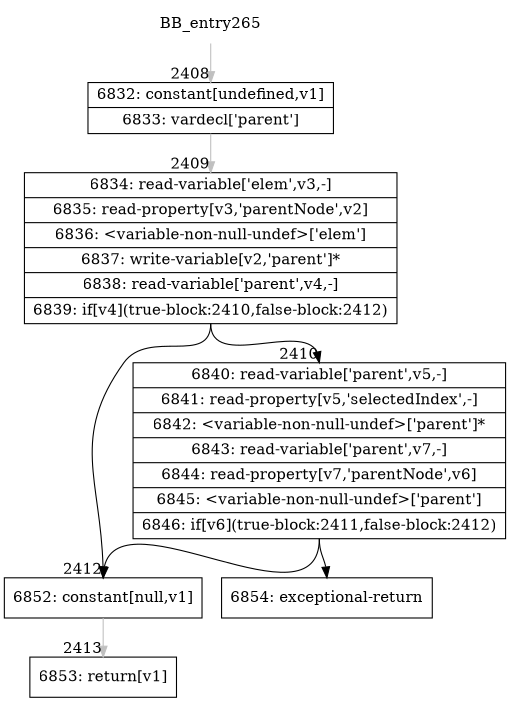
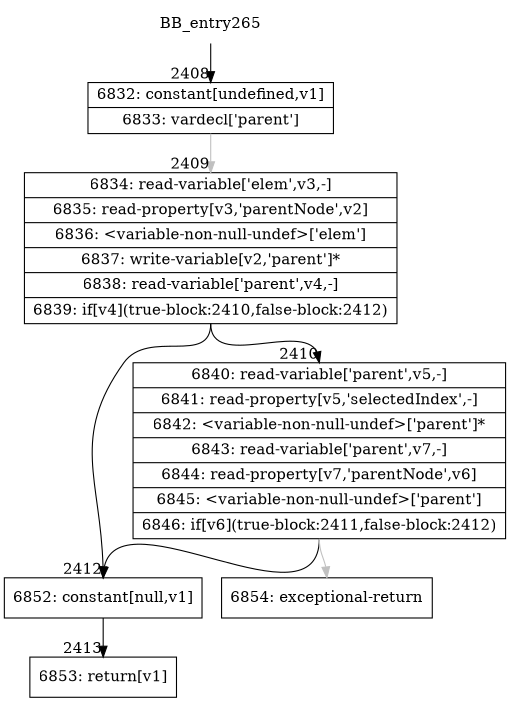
(211, 57) -> (211, 57)
(321, 553) -> (321, 553)
(103, 632) -> (103, 632)
